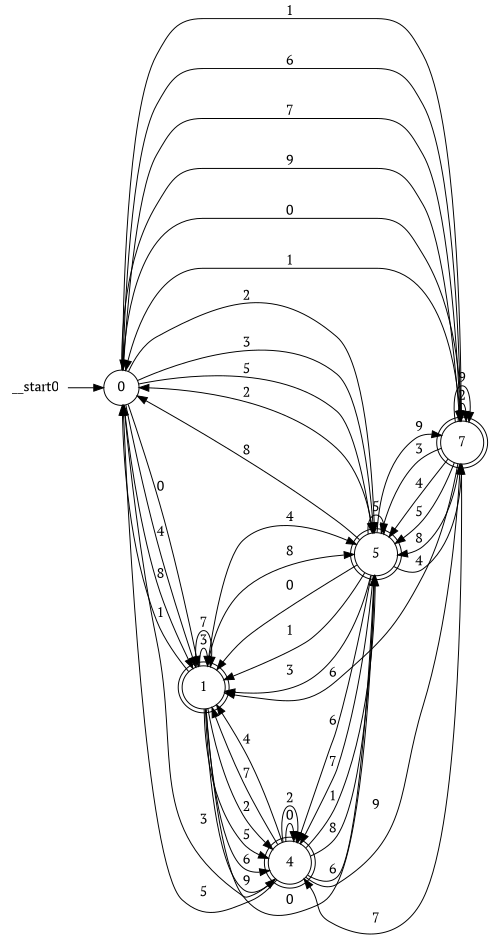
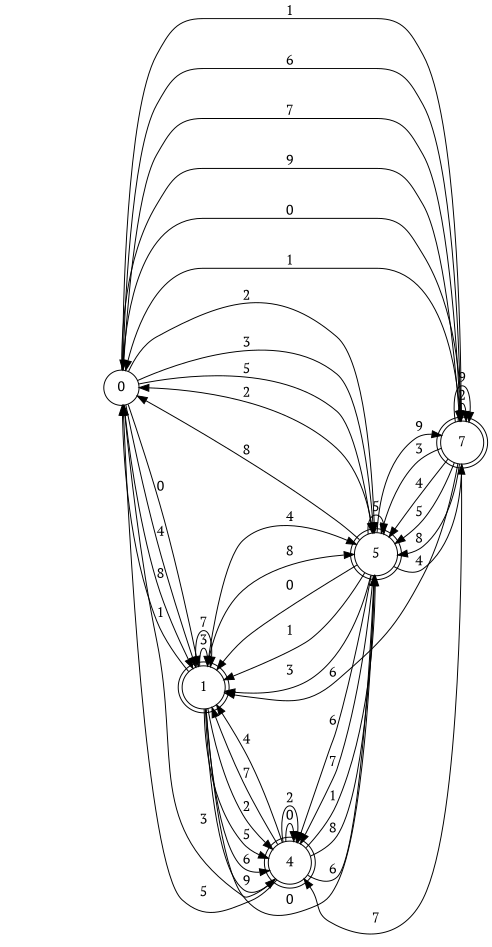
(36, 388) -> none
(422, 708) -> none
